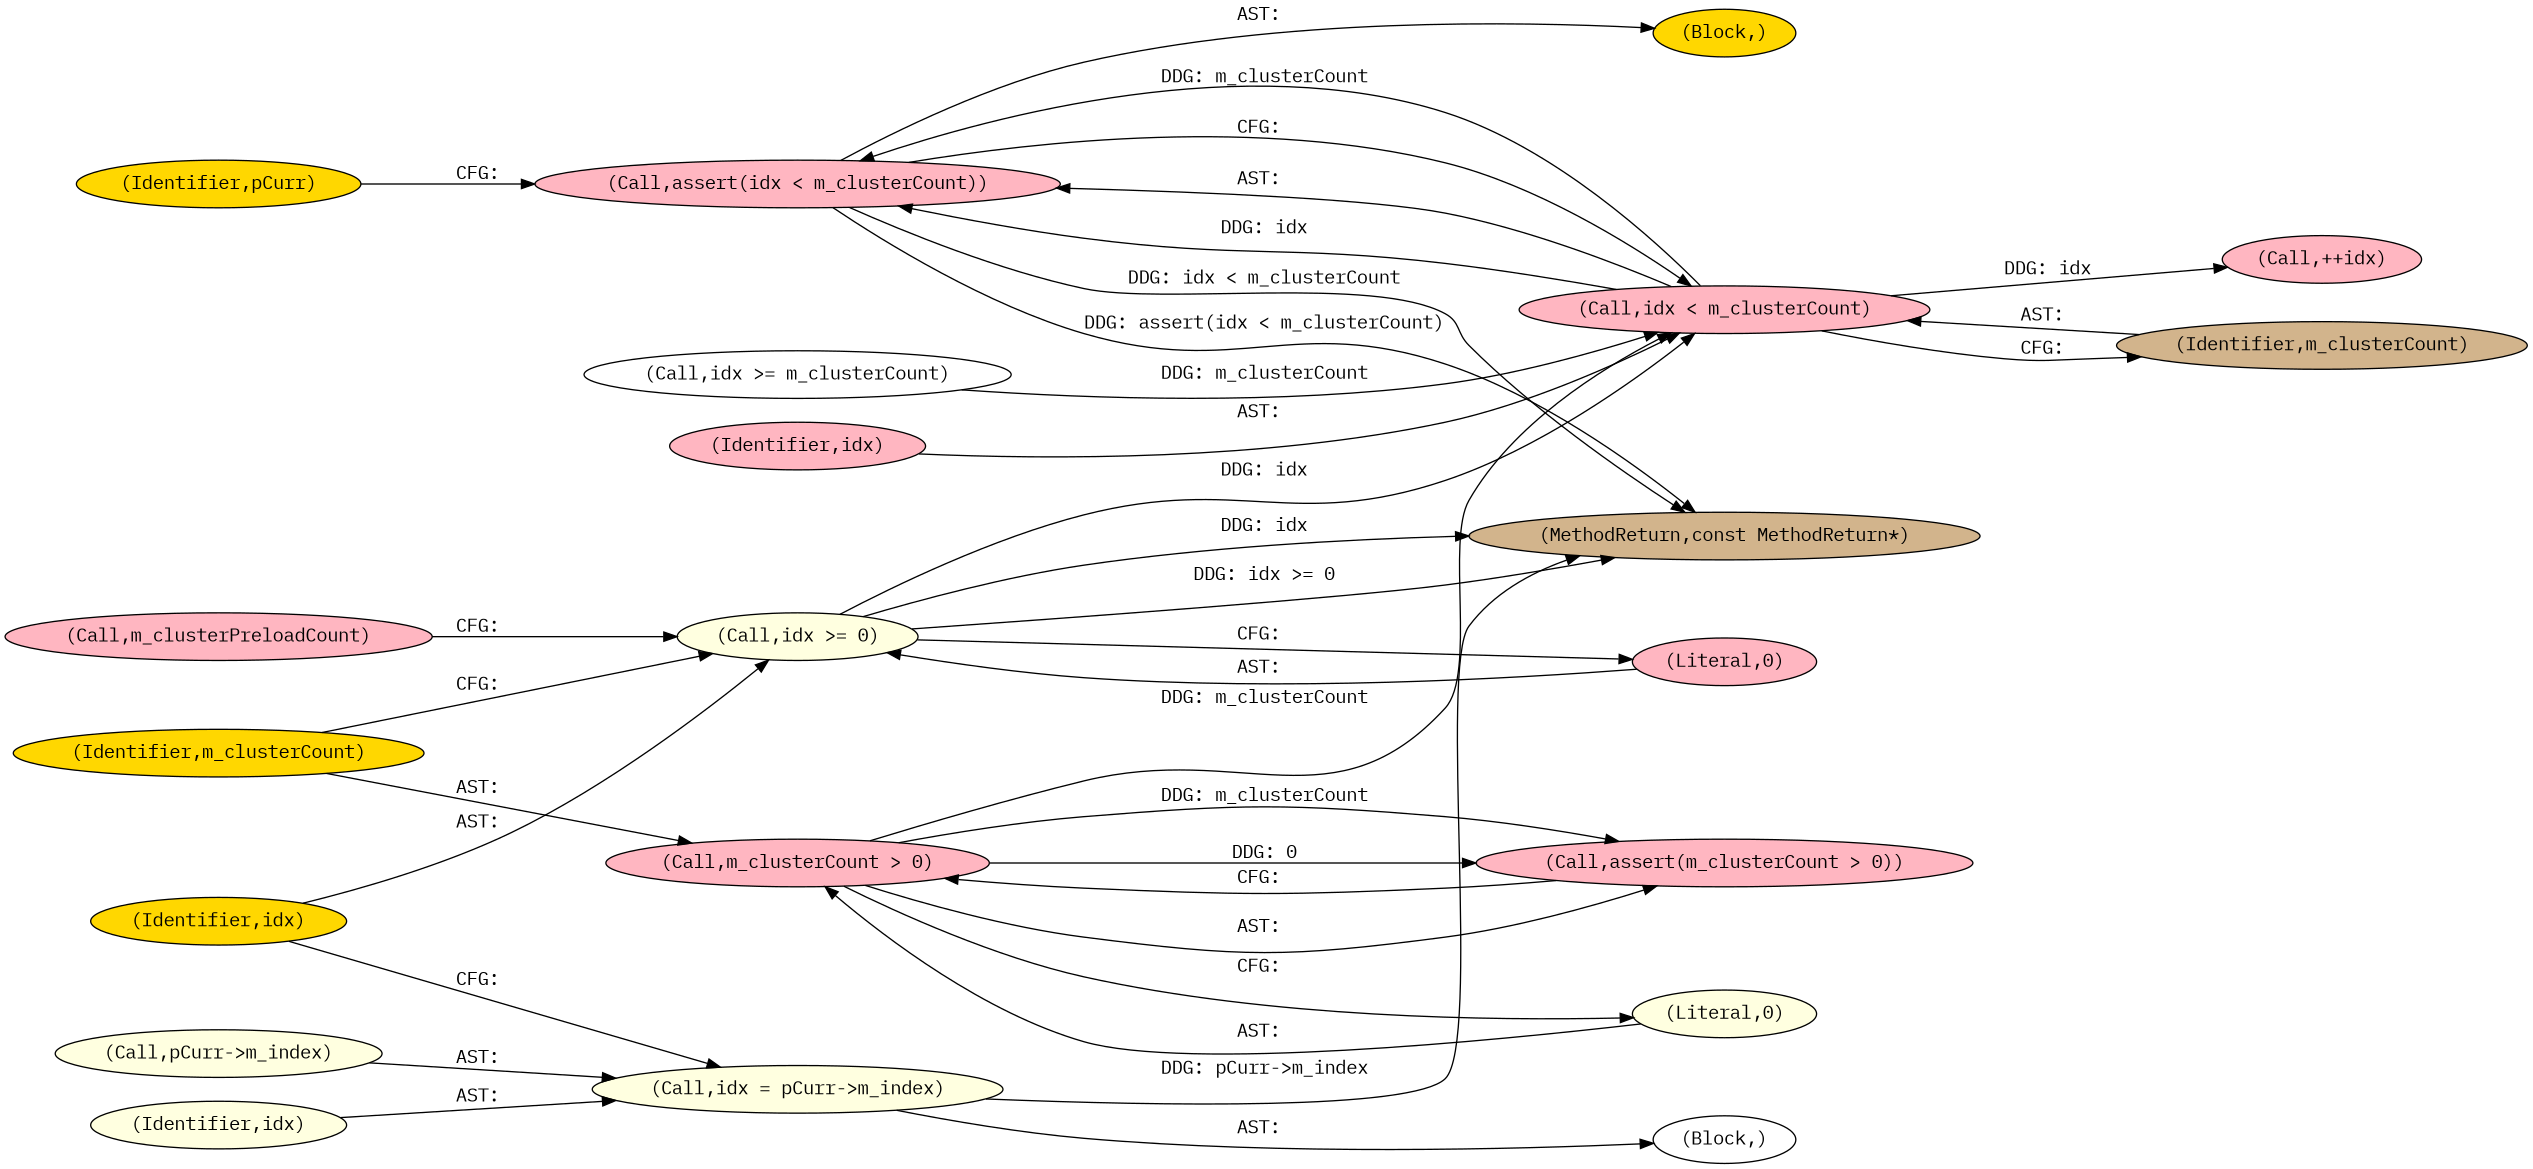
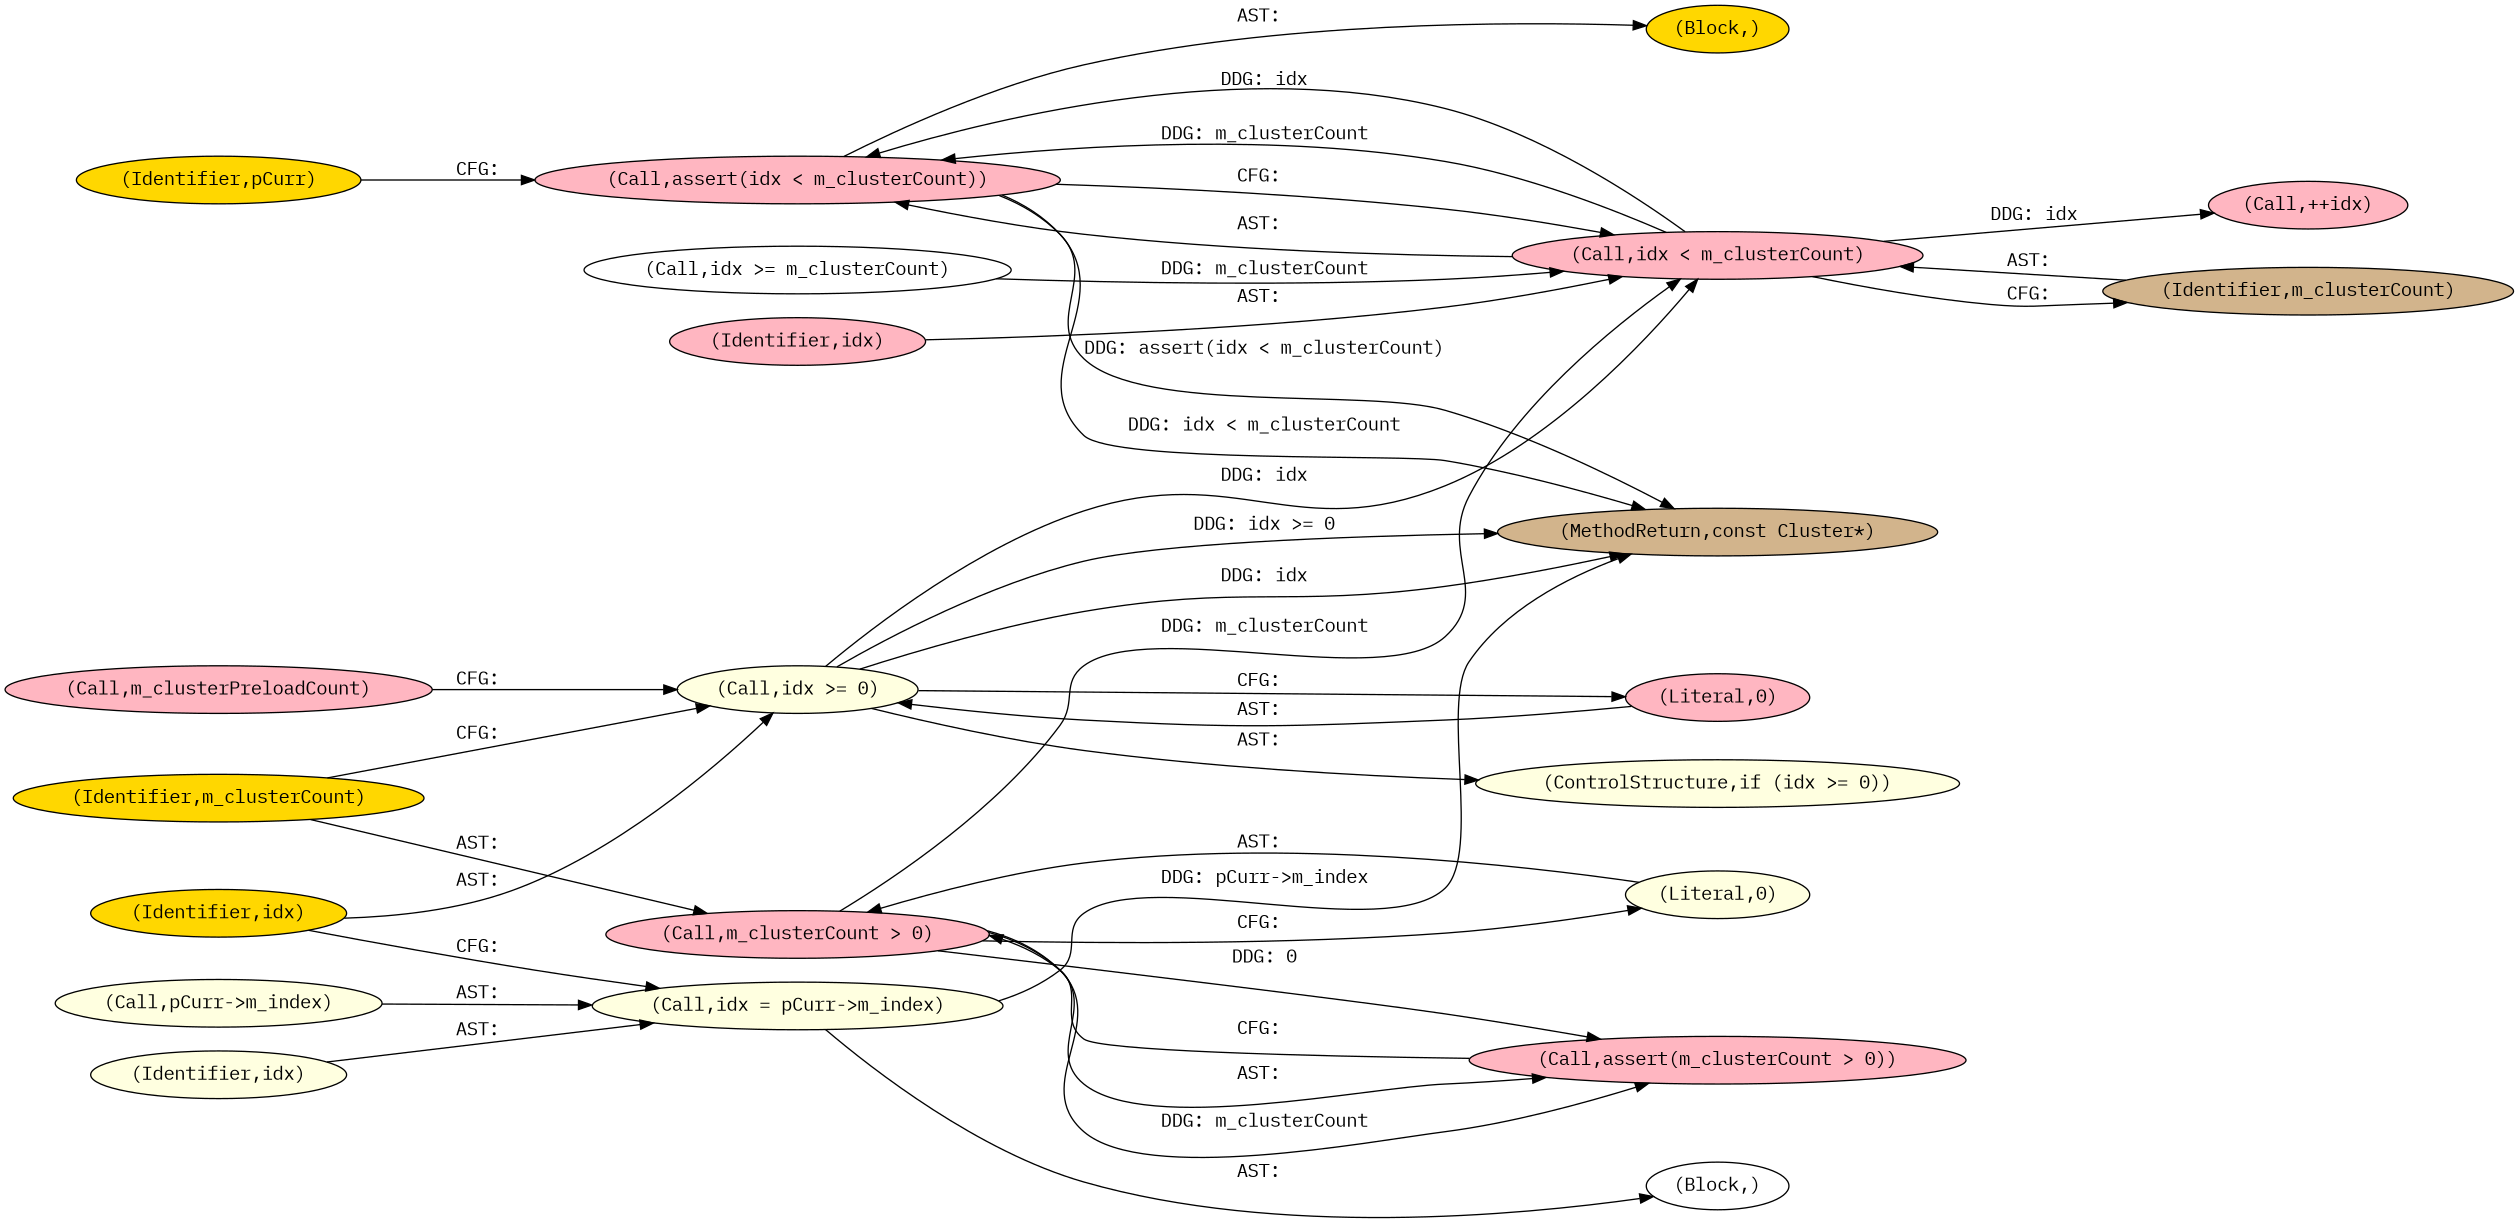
(1725, 536) -> (1718, 532)
none -> (1718, 784)
